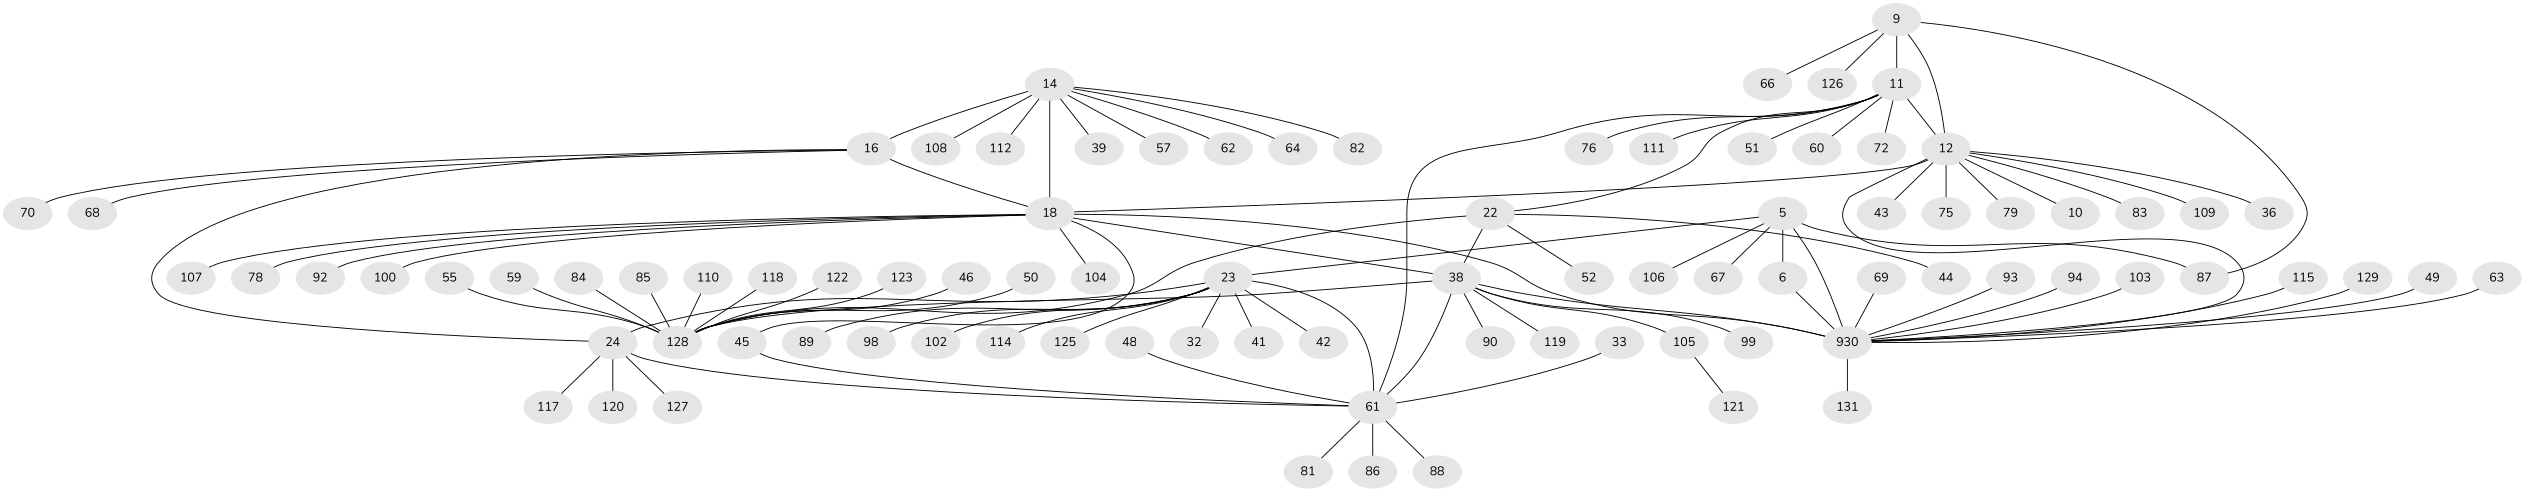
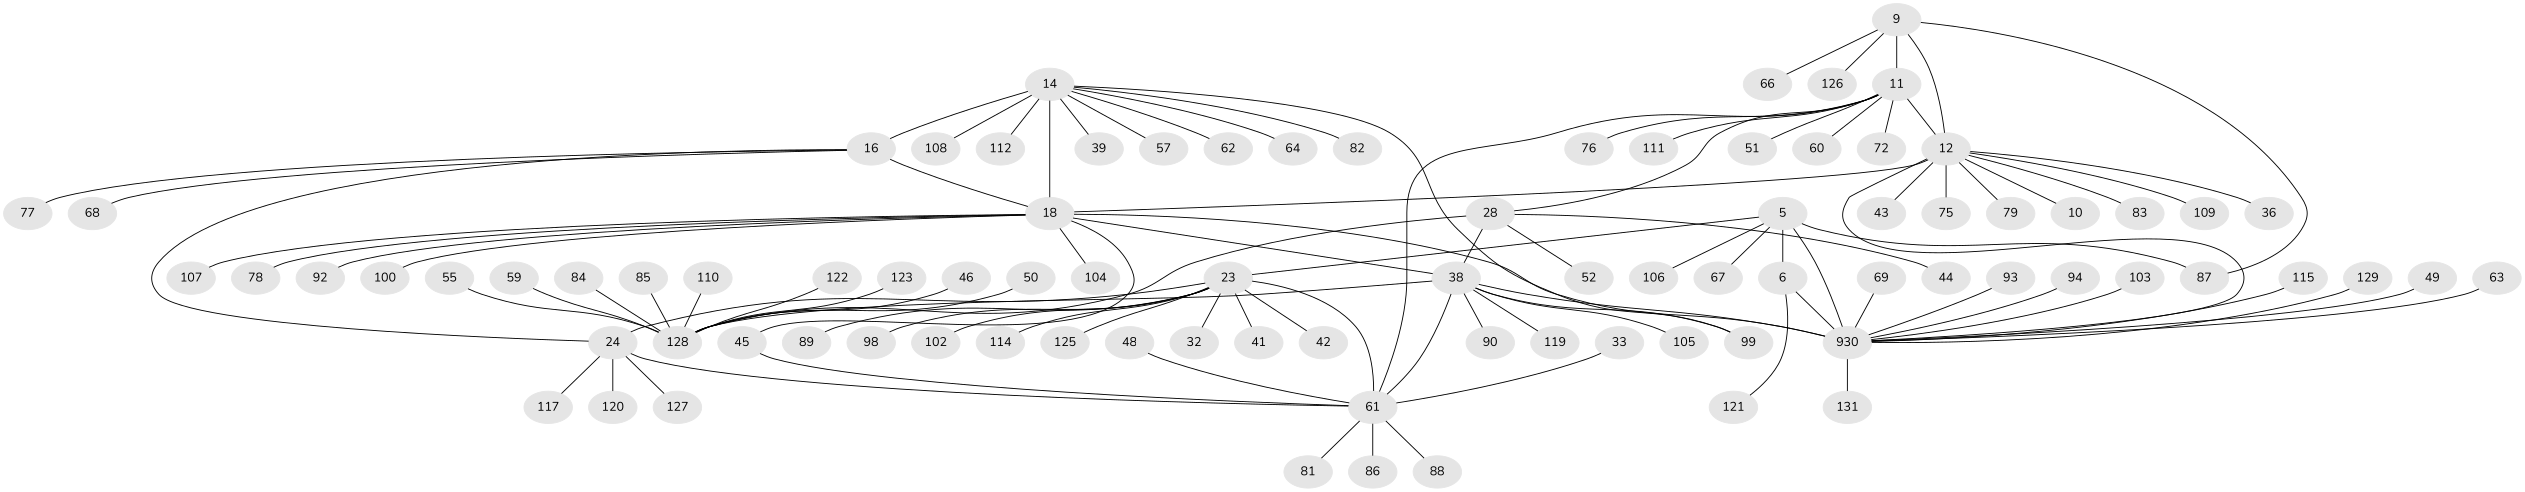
none -> (1412, 152)
(28, 214) -> (28, 214)
(1490, 214) -> (1490, 214)
(773, 278) -> none
(1709, 375) -> (1784, 351)
